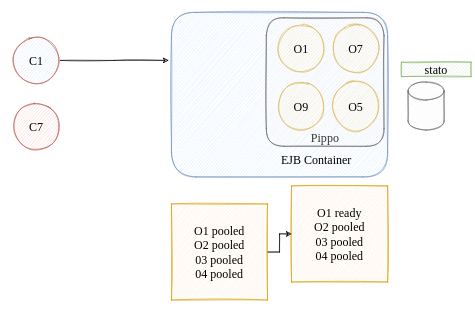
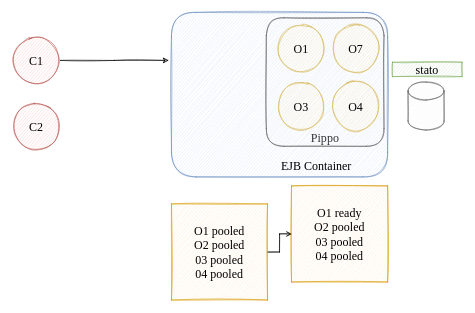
(36, 60) -> (36, 60)
(436, 69) -> (427, 69)
(301, 106) -> (301, 106)
(356, 106) -> (356, 106)
(36, 126) -> (36, 126)
(316, 159) -> (316, 165)
(285, 234) -> (286, 234)
